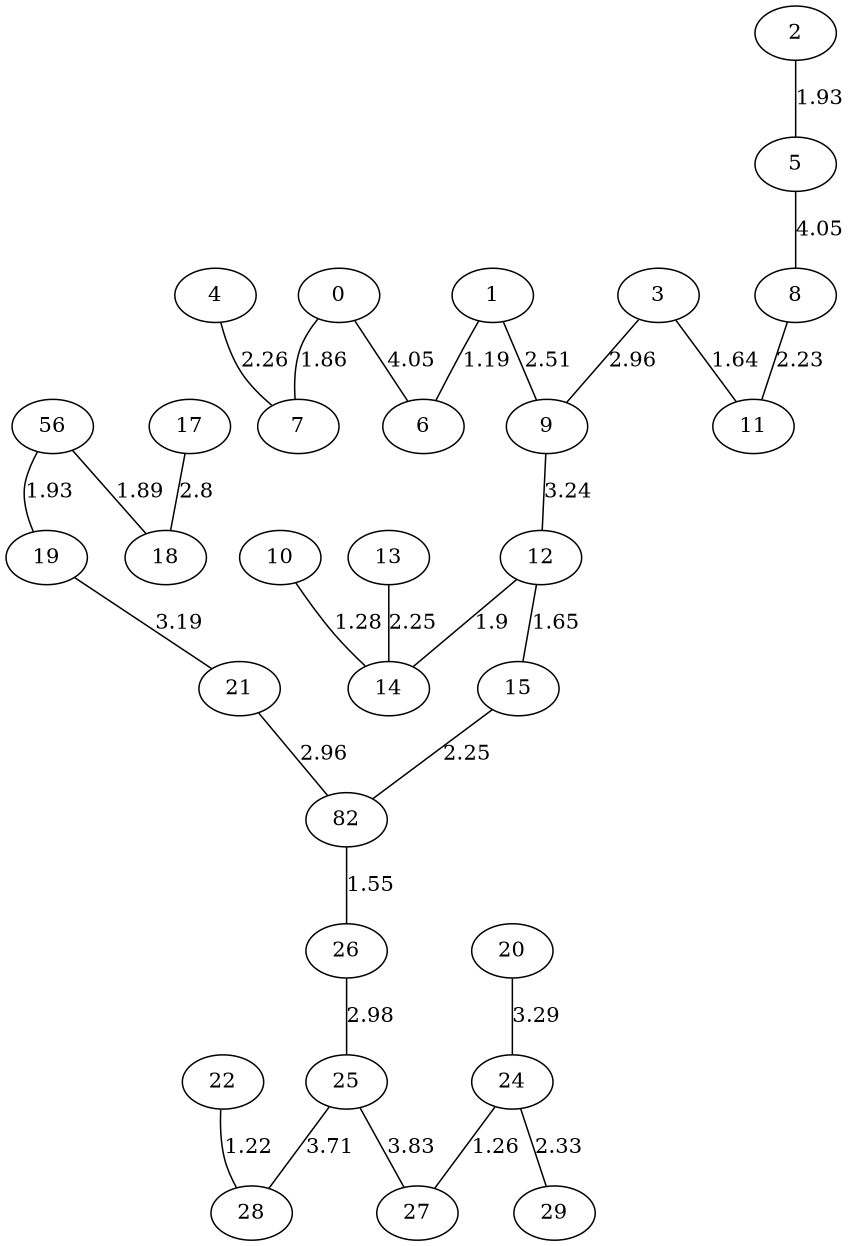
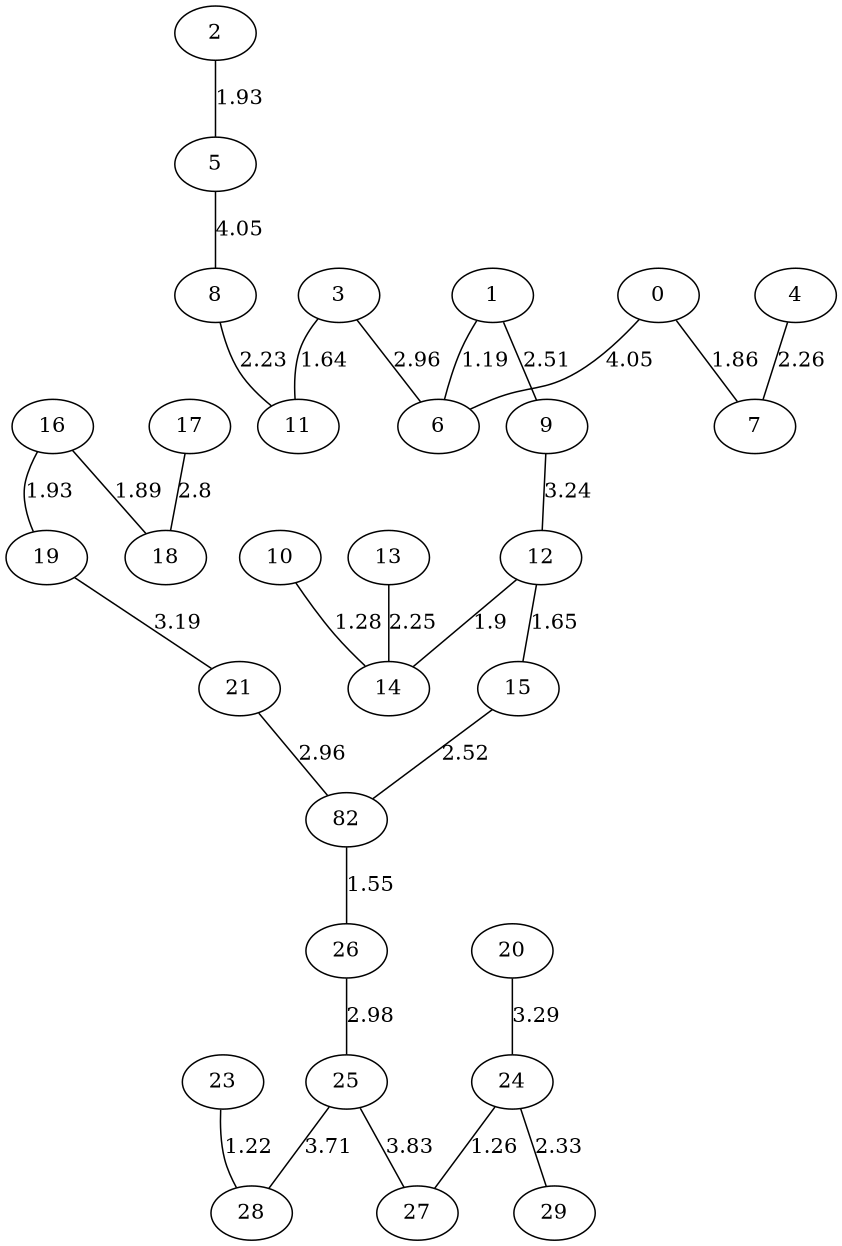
(603, 361) -> (389, 361)
(53, 426) -> (53, 426)
(467, 754) -> (466, 754)
(223, 1082) -> (223, 1082)
